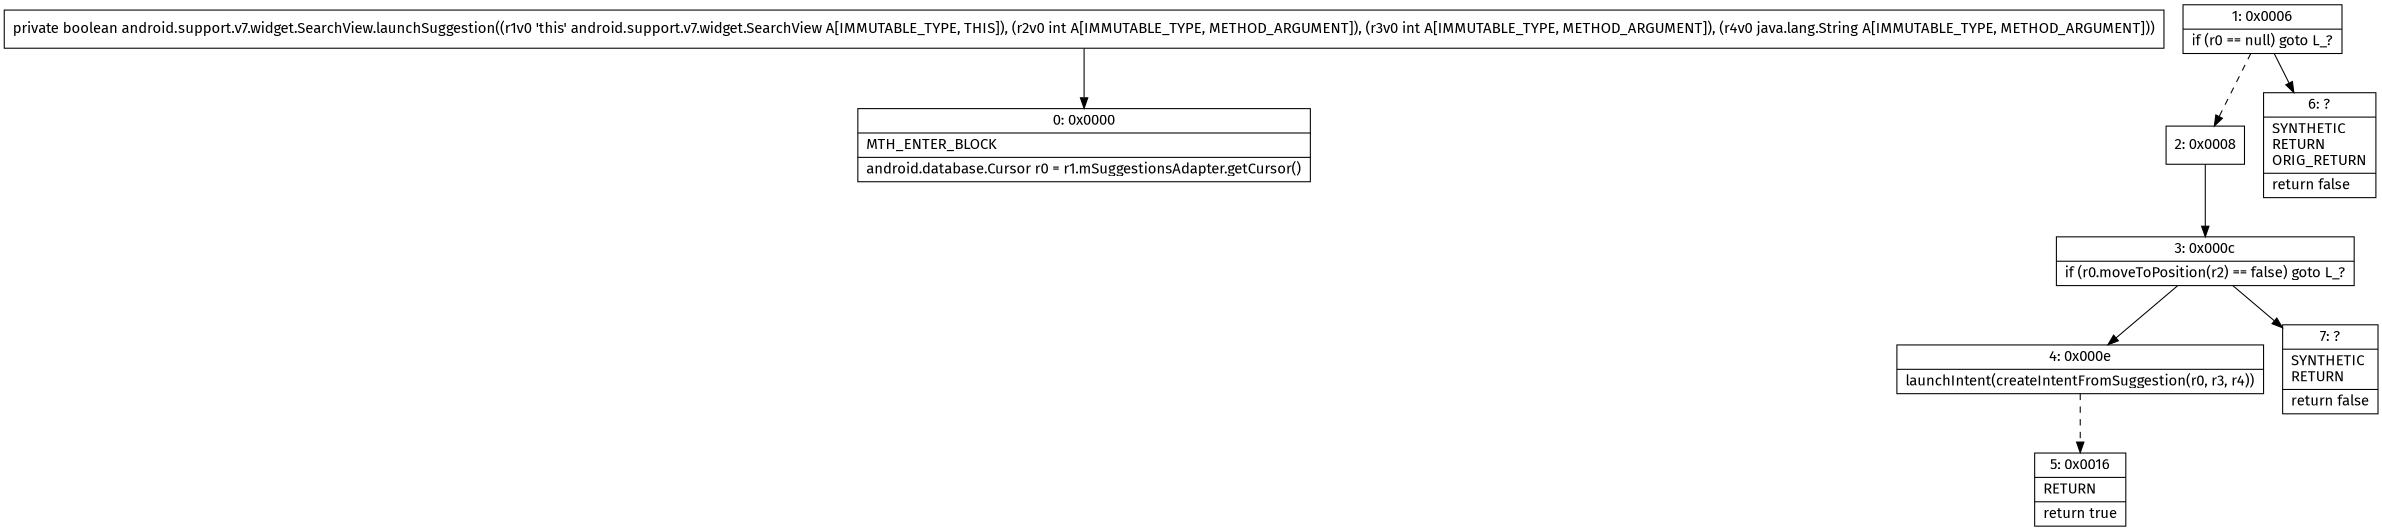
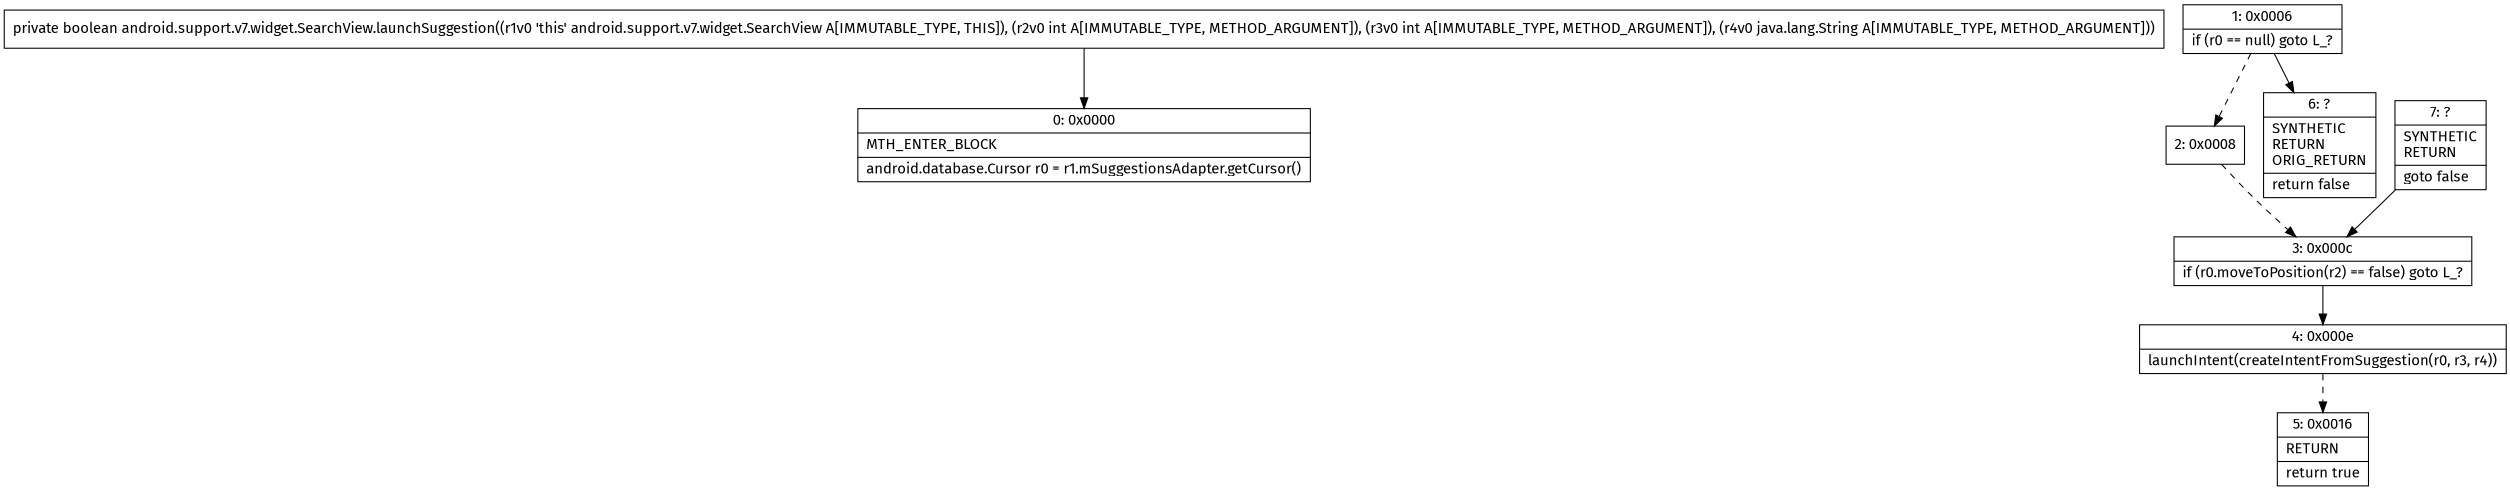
(2205, 195) -> (2254, 198)
(2254, 303) -> (2375, 210)
(2330, 401) -> (2436, 177)
